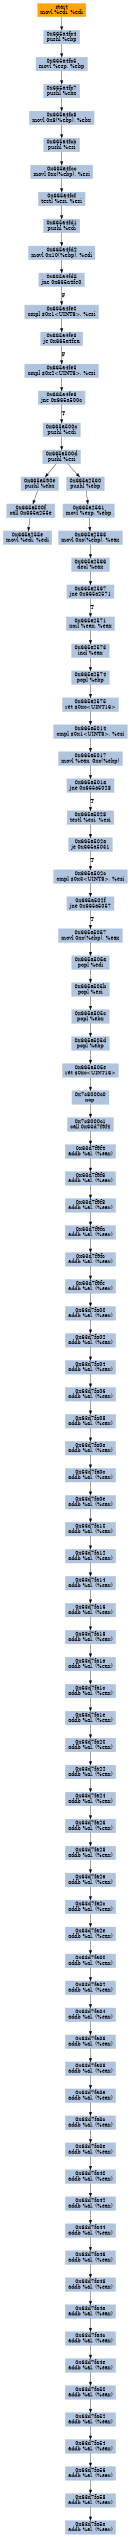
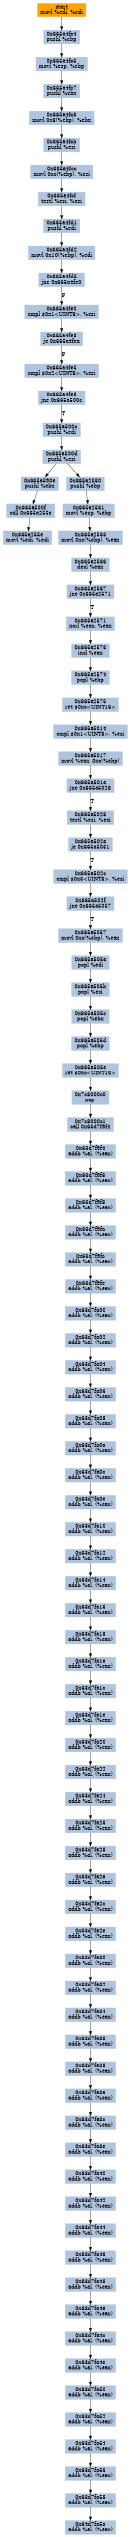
(90, 2527) -> (90, 2527)
